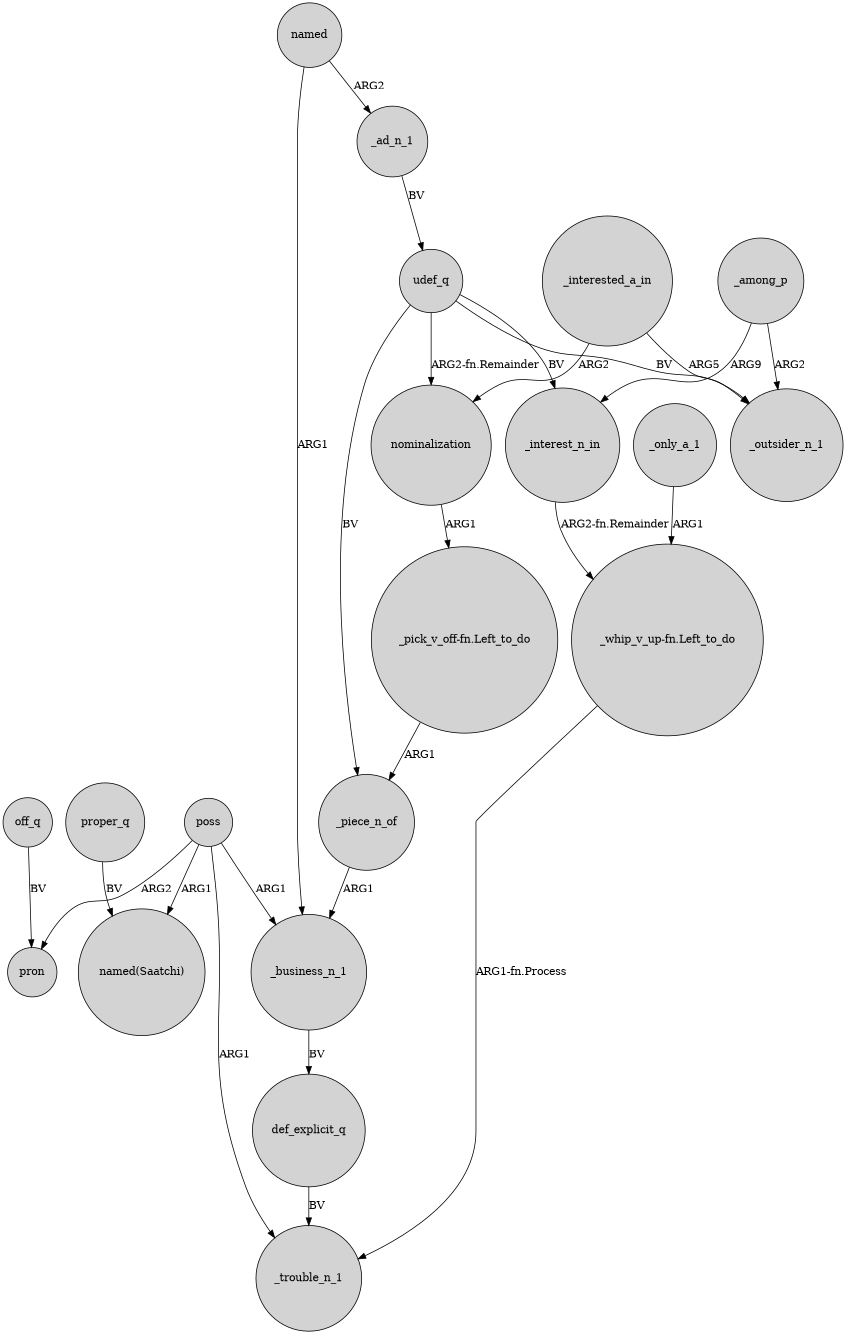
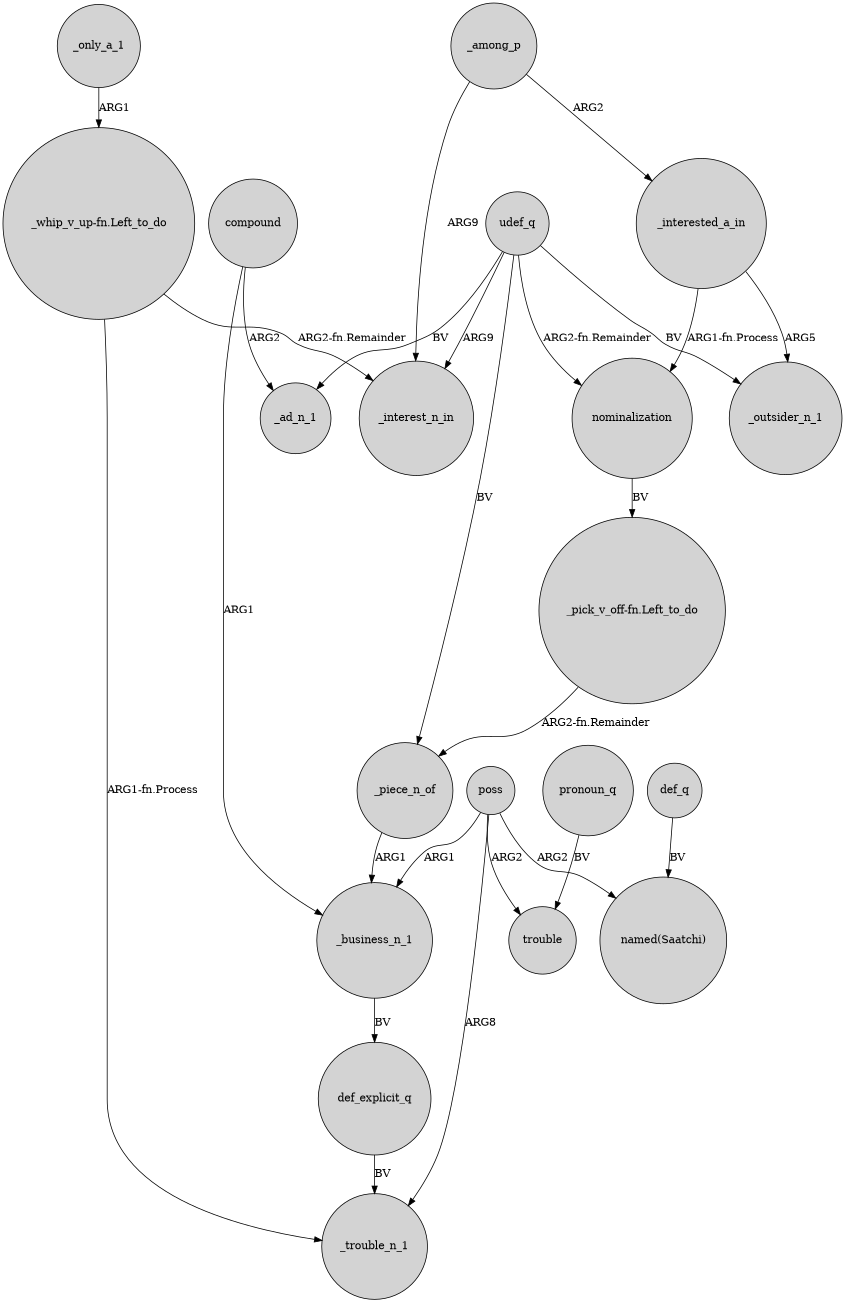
(310, 35) -> (253, 224)
(411, 209) -> (426, 337)
(772, 353) -> (586, 125)
(556, 366) -> (478, 339)
(594, 366) -> (733, 339)
(461, 525) -> (640, 498)
(566, 540) -> (267, 329)
(420, 755) -> (596, 723)
(28, 822) -> (588, 791)
(105, 822) -> (675, 791)
(197, 890) -> (553, 858)
(32, 972) -> (543, 940)
(235, 1055) -> (481, 1023)
